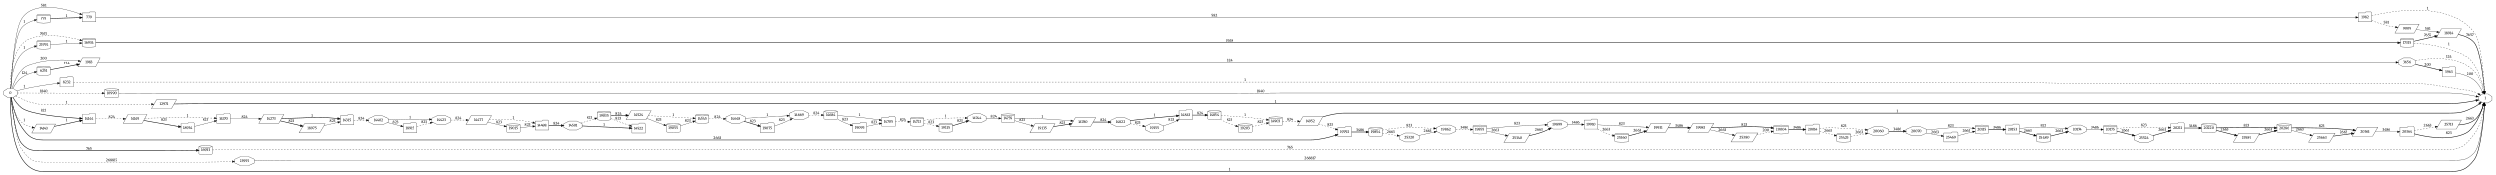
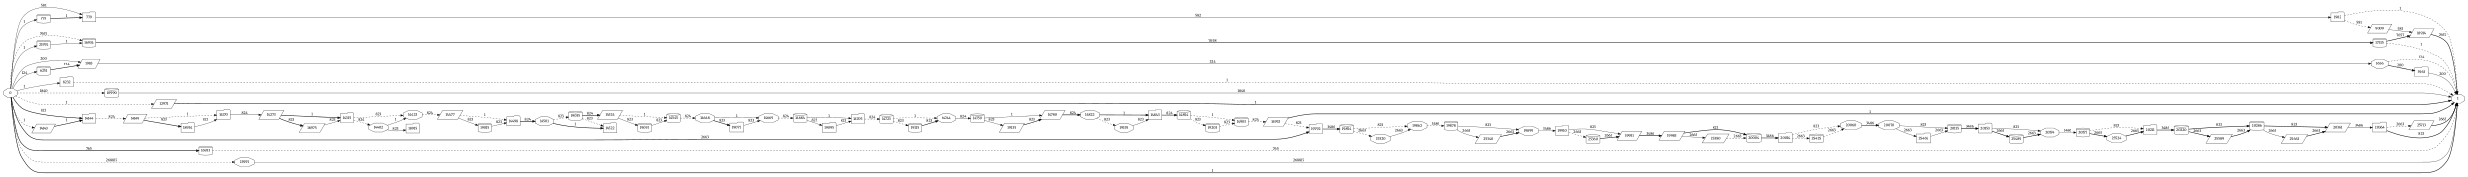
(424, 125) -> (377, 117)
(1766, 130) -> (1738, 136)
